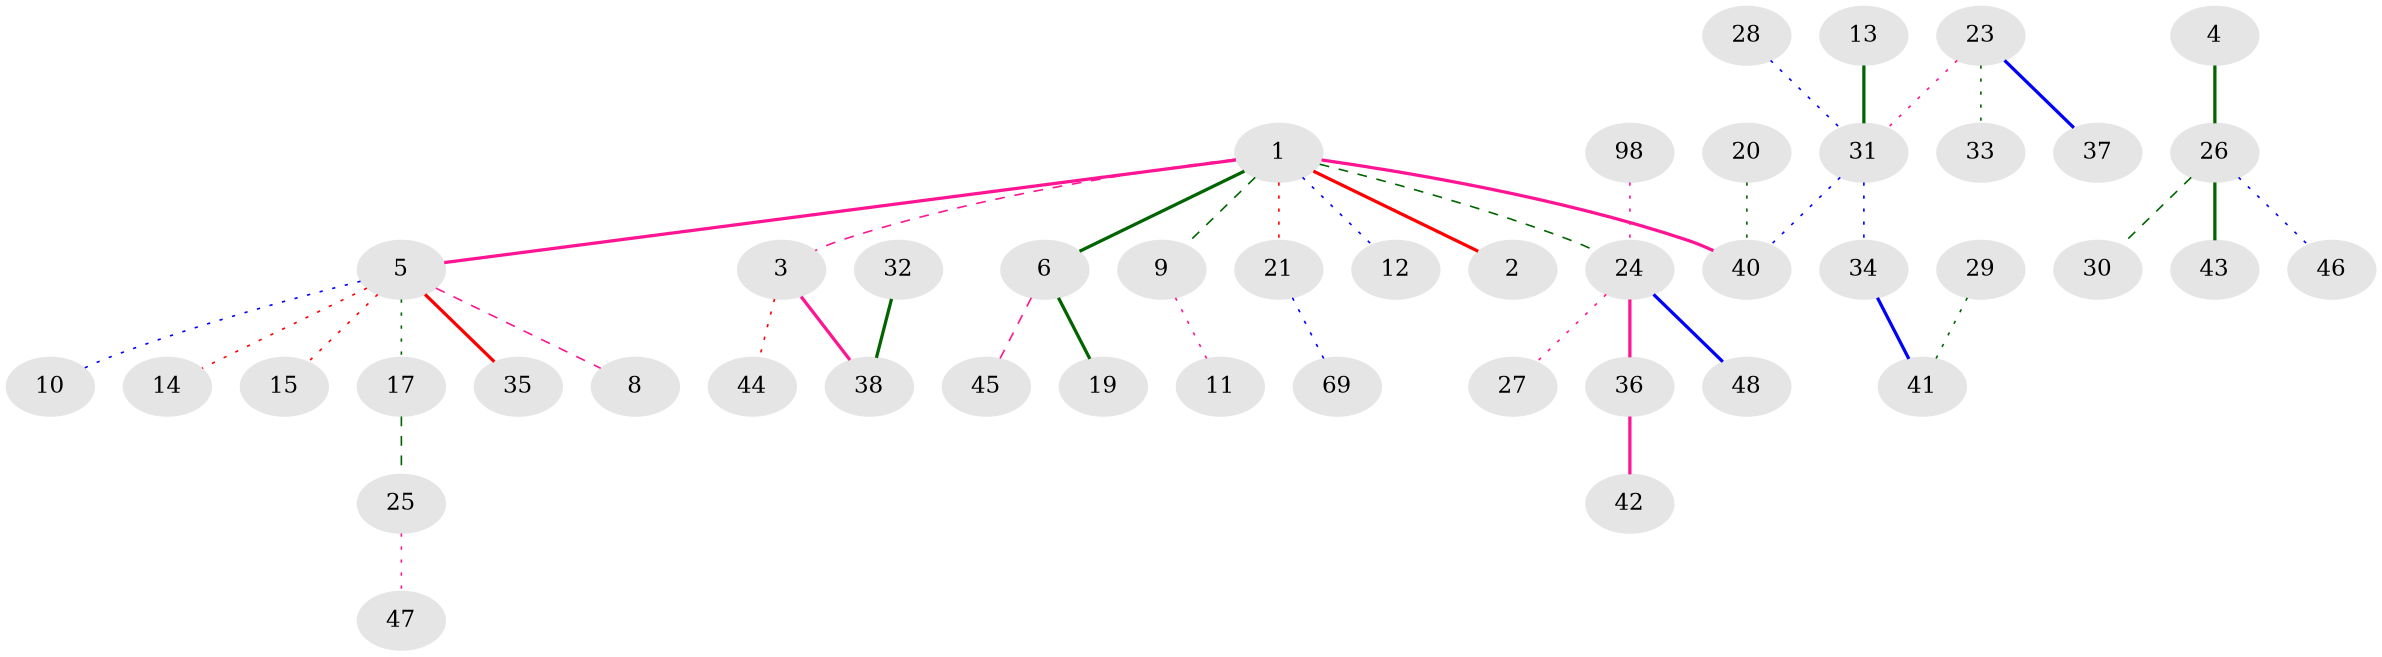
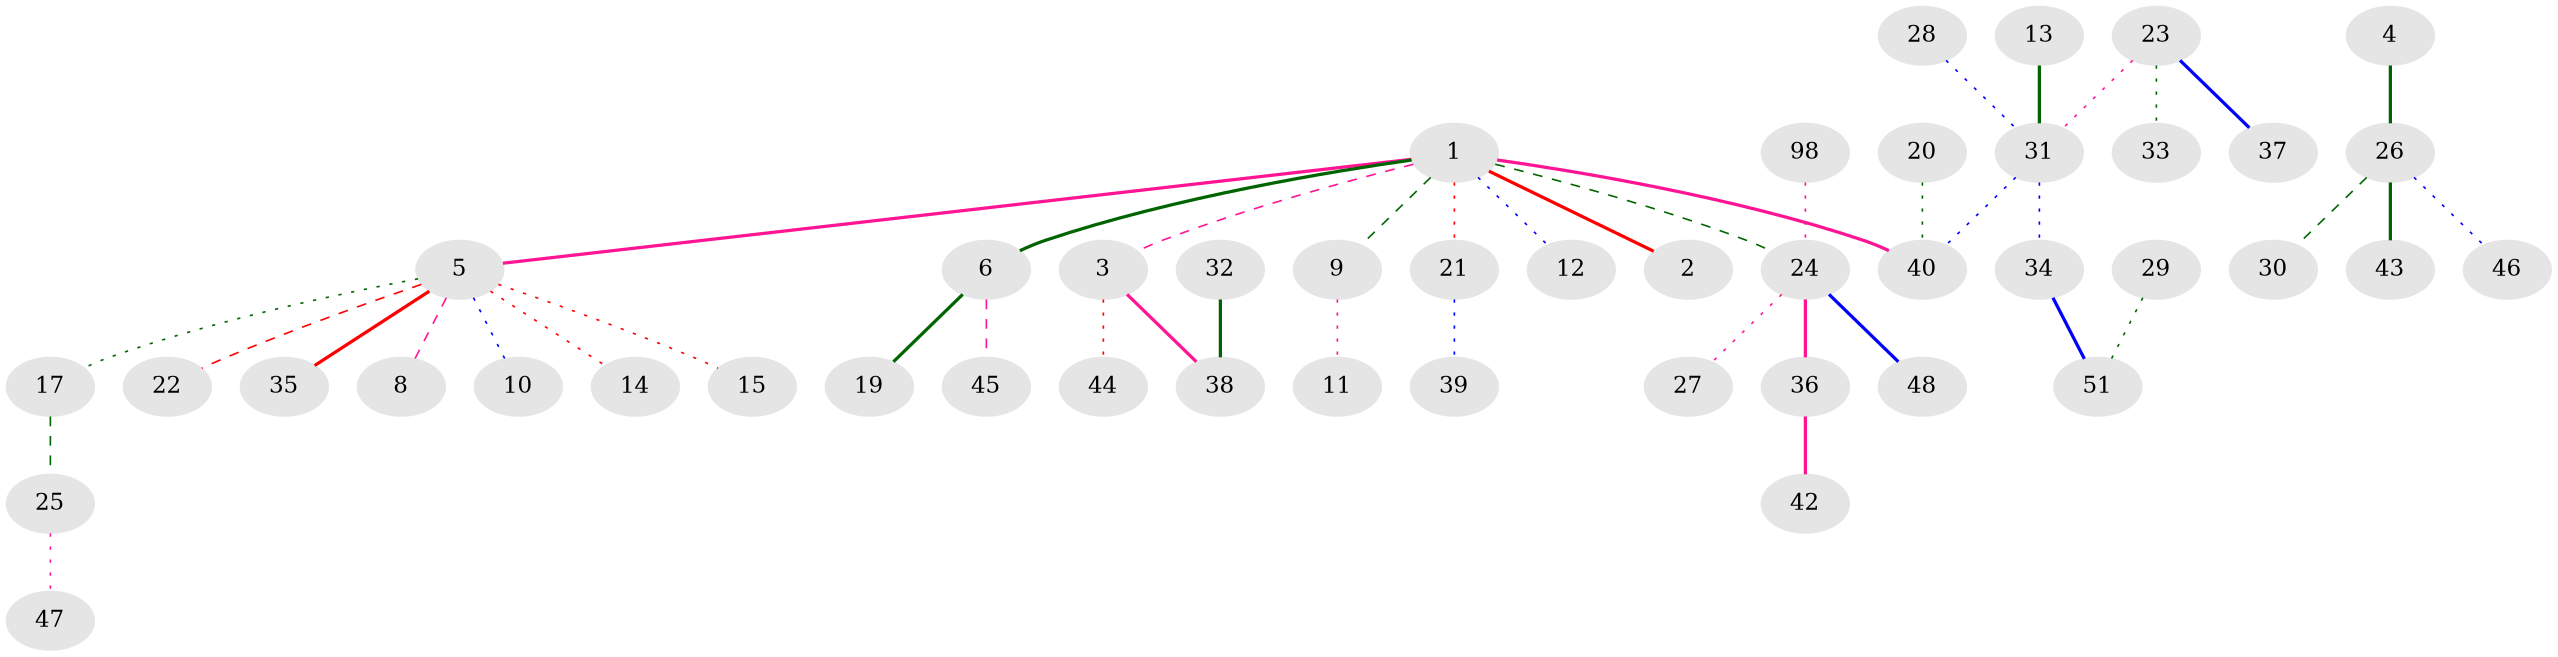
none -> (167, 387)
(1337, 387) -> (1454, 387)
(1922, 387) -> (2098, 387)
